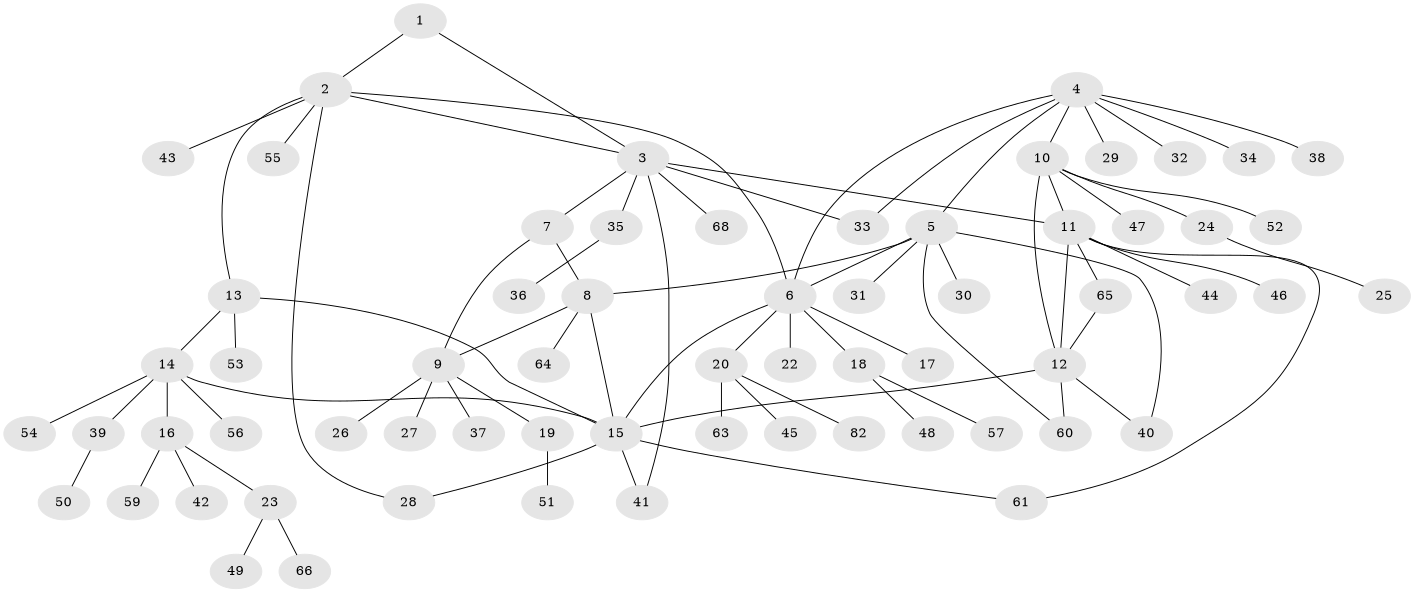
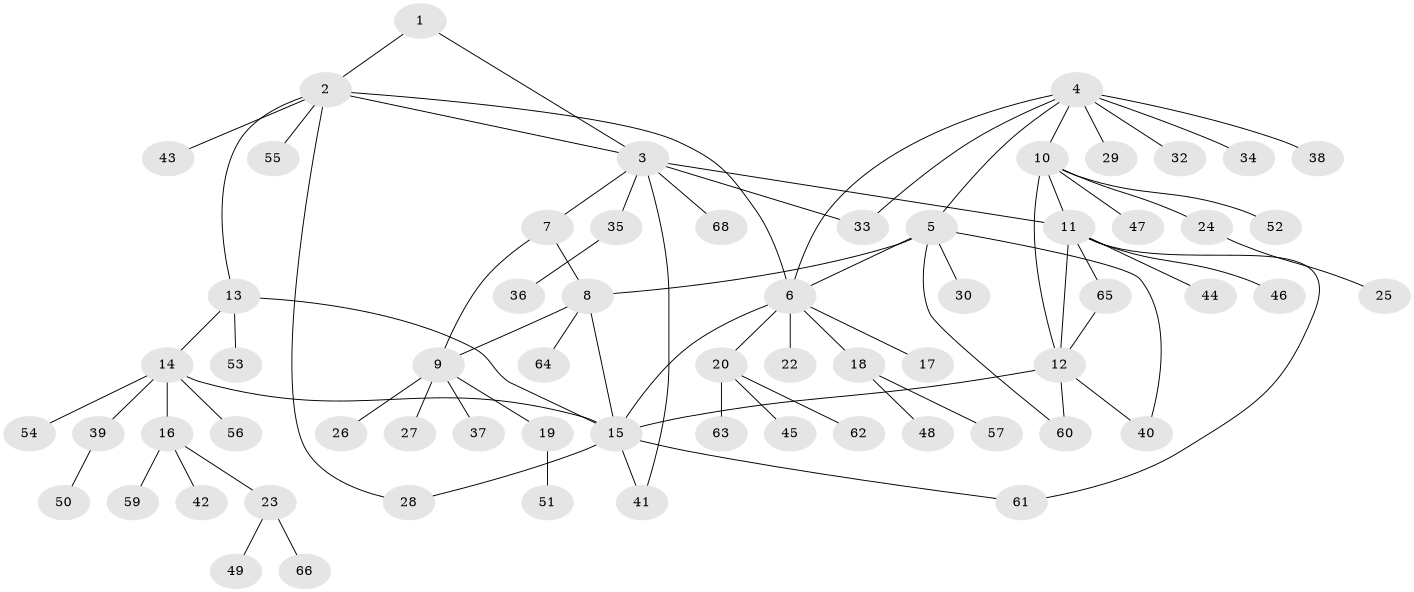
(859, 296) -> none
(859, 434) -> (859, 434)
